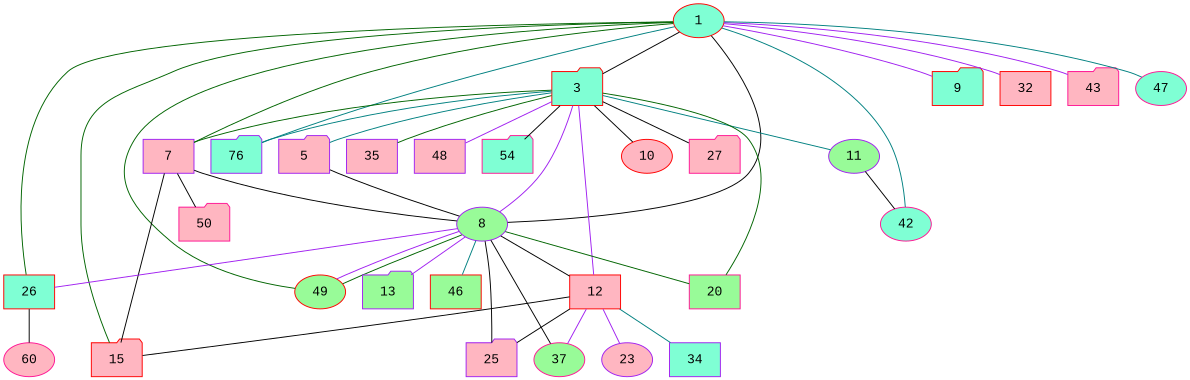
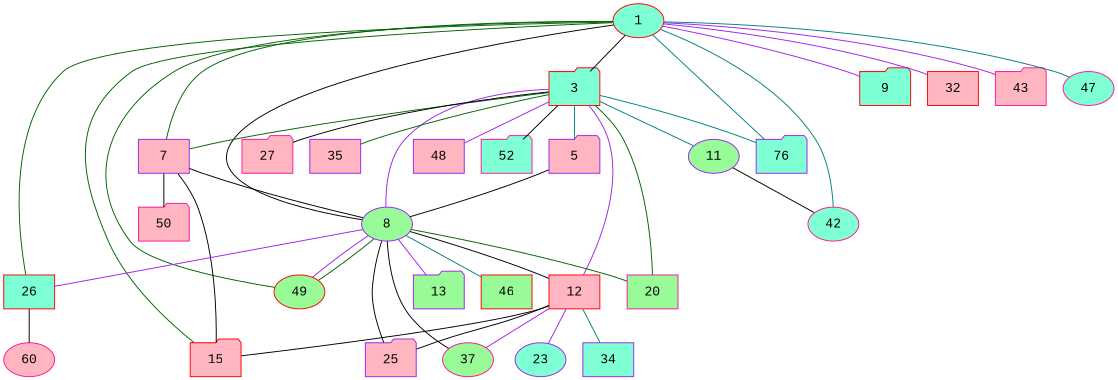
(508, 156) -> (507, 156)
(647, 156) -> none
(627, 360) -> (541, 360)
